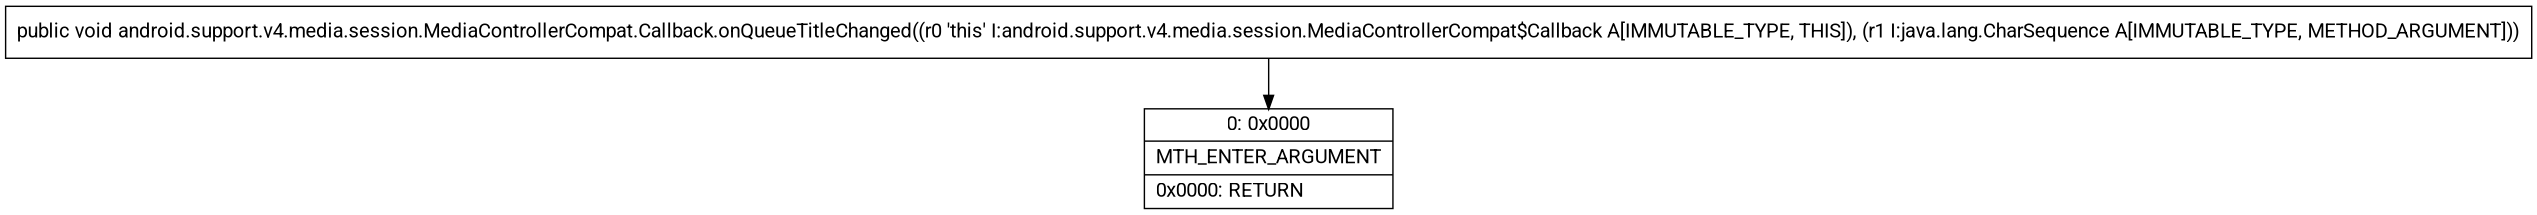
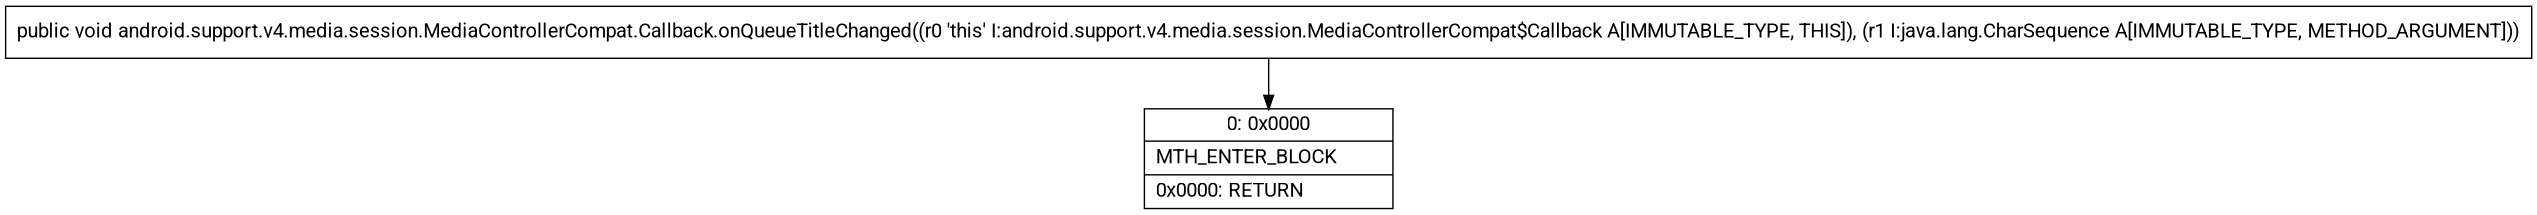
(1269, 157) -> (1247, 157)
